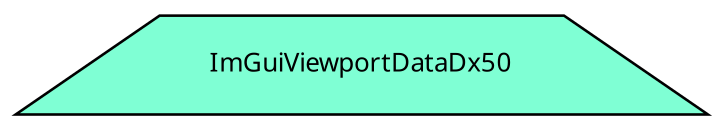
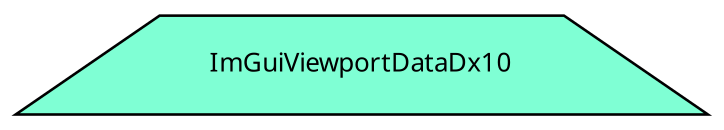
(362, 65) -> (362, 65)
